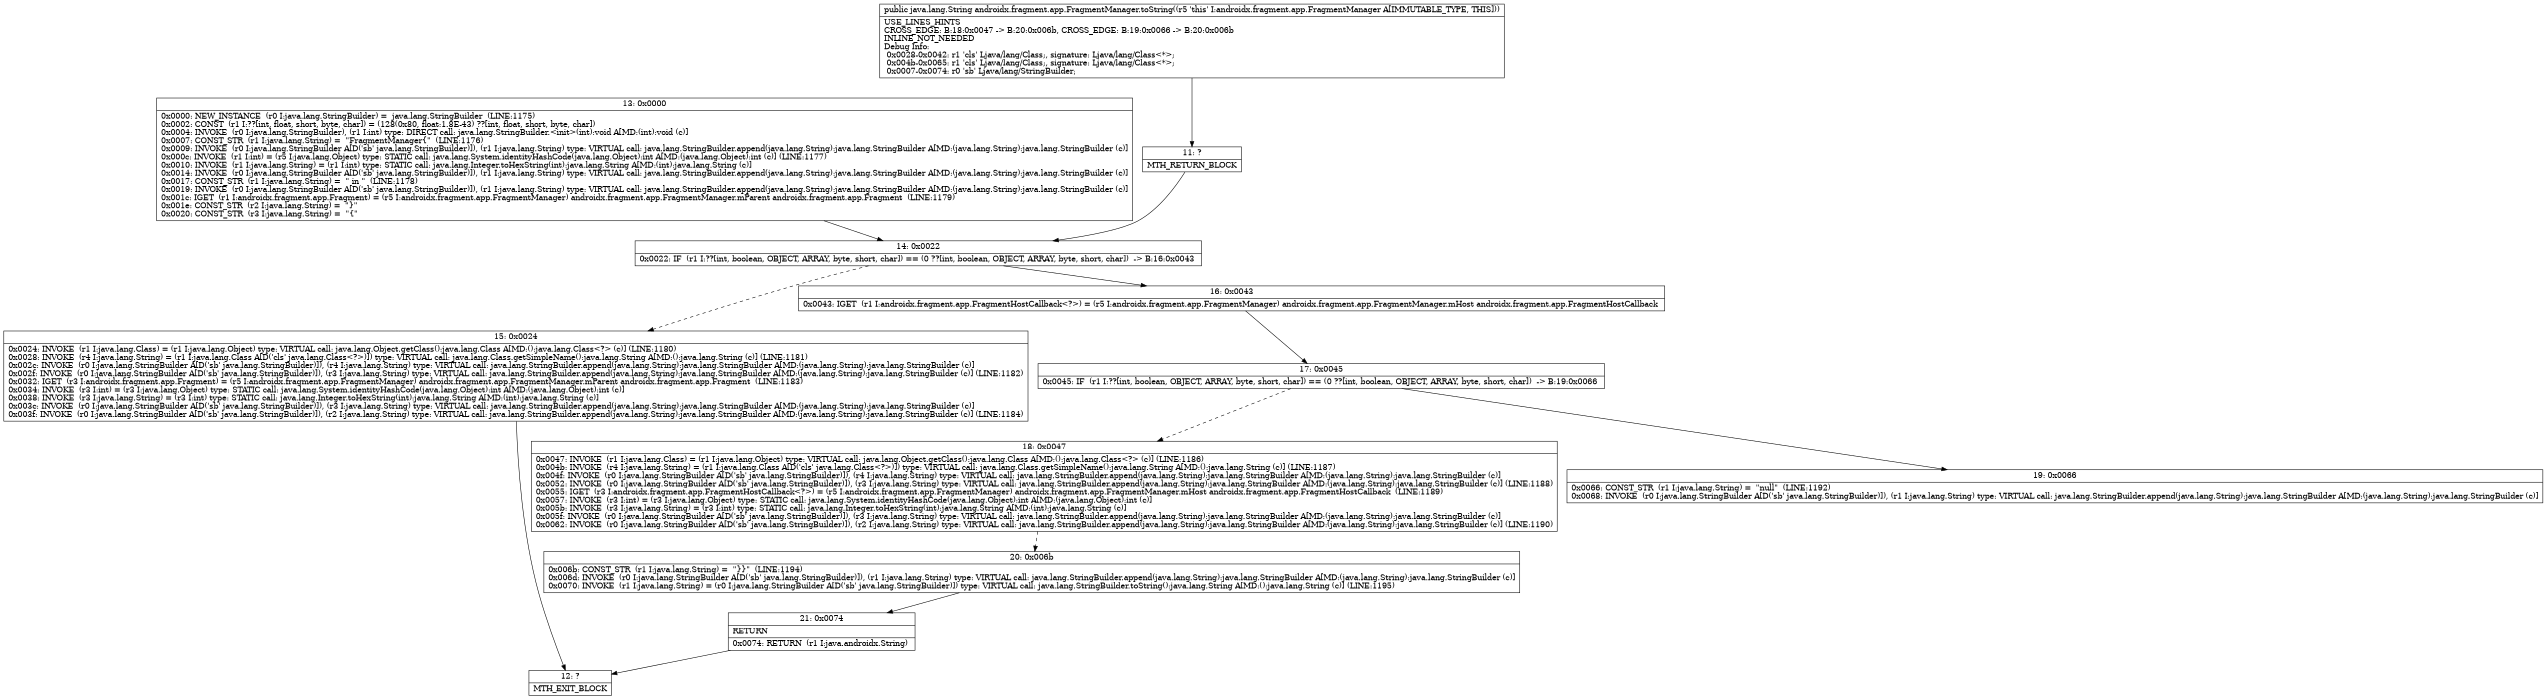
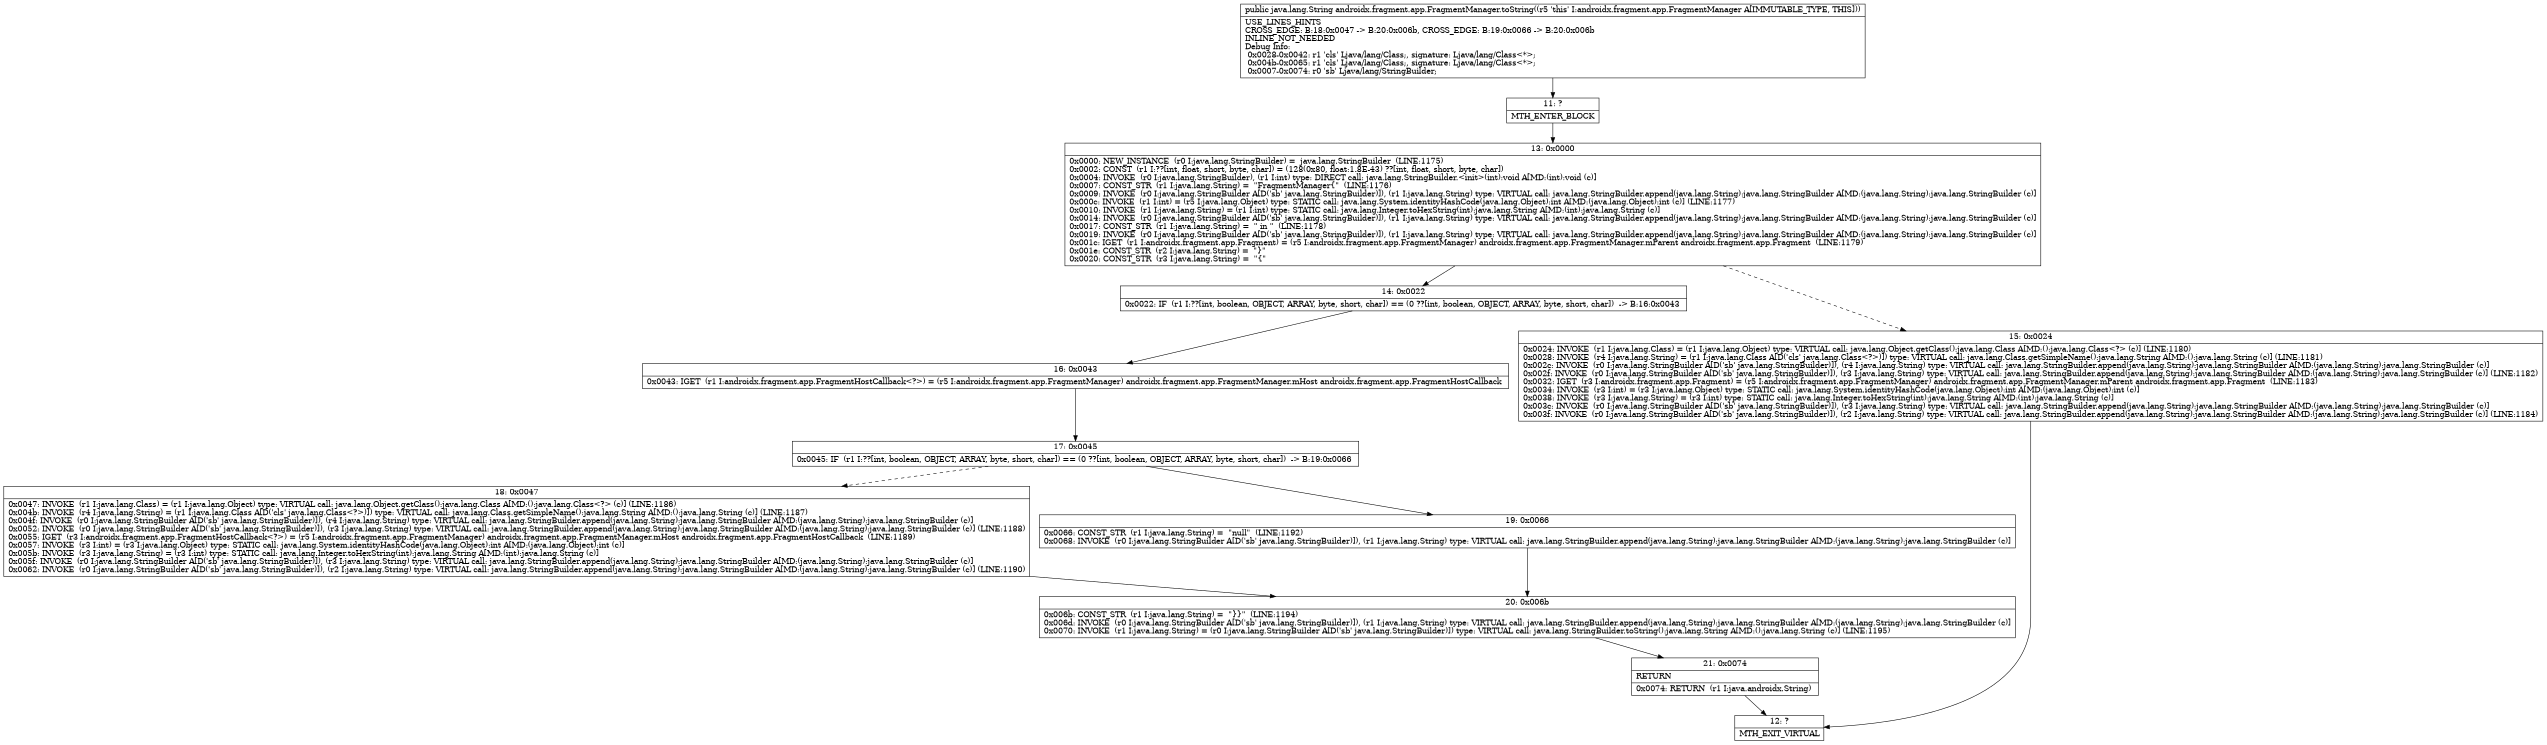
(1192, 165) -> (1553, 116)
(1132, 224) -> (1553, 130)
(760, 296) -> (1812, 297)
(1037, 539) -> (1150, 586)
none -> (1527, 569)
(570, 689) -> (1779, 734)
